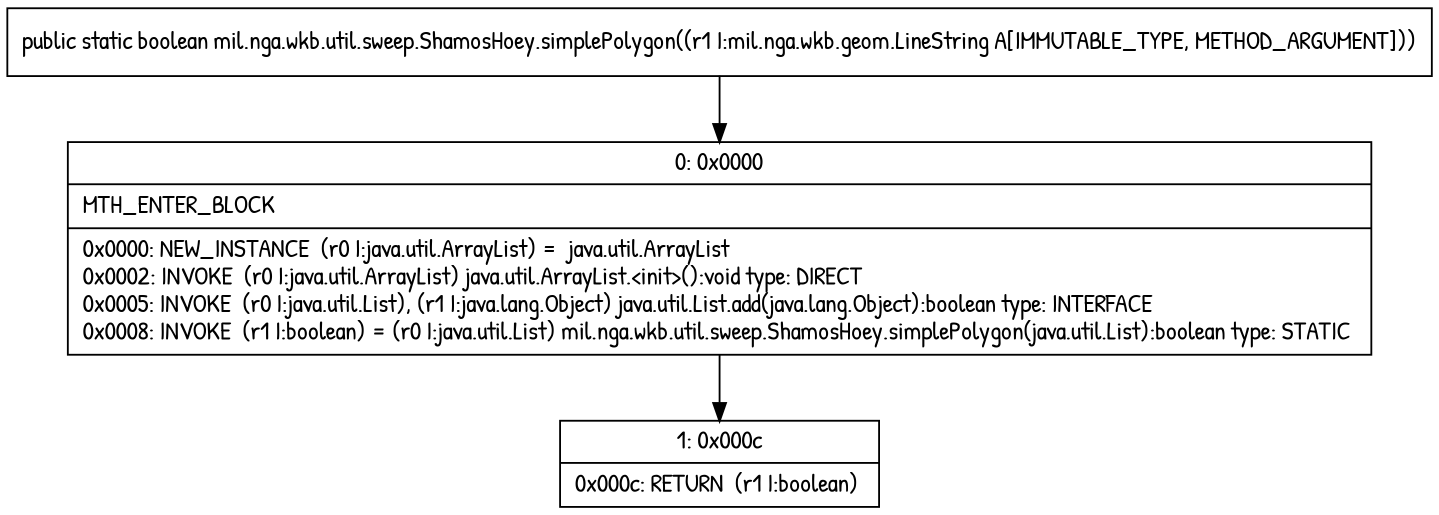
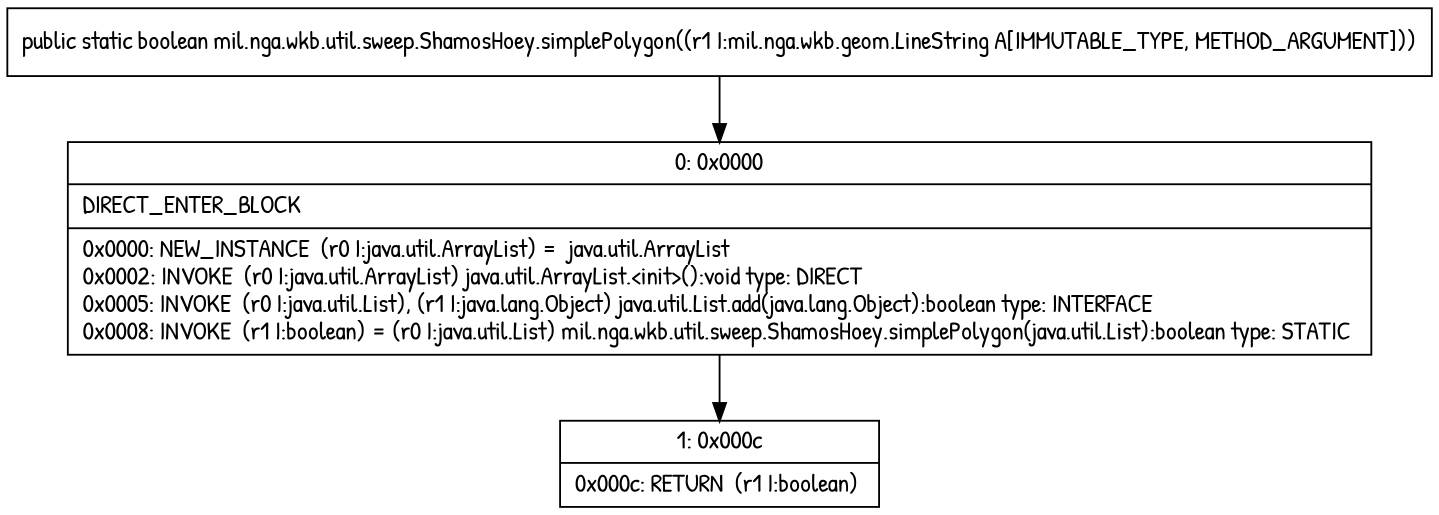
(180, 205) -> (192, 205)
